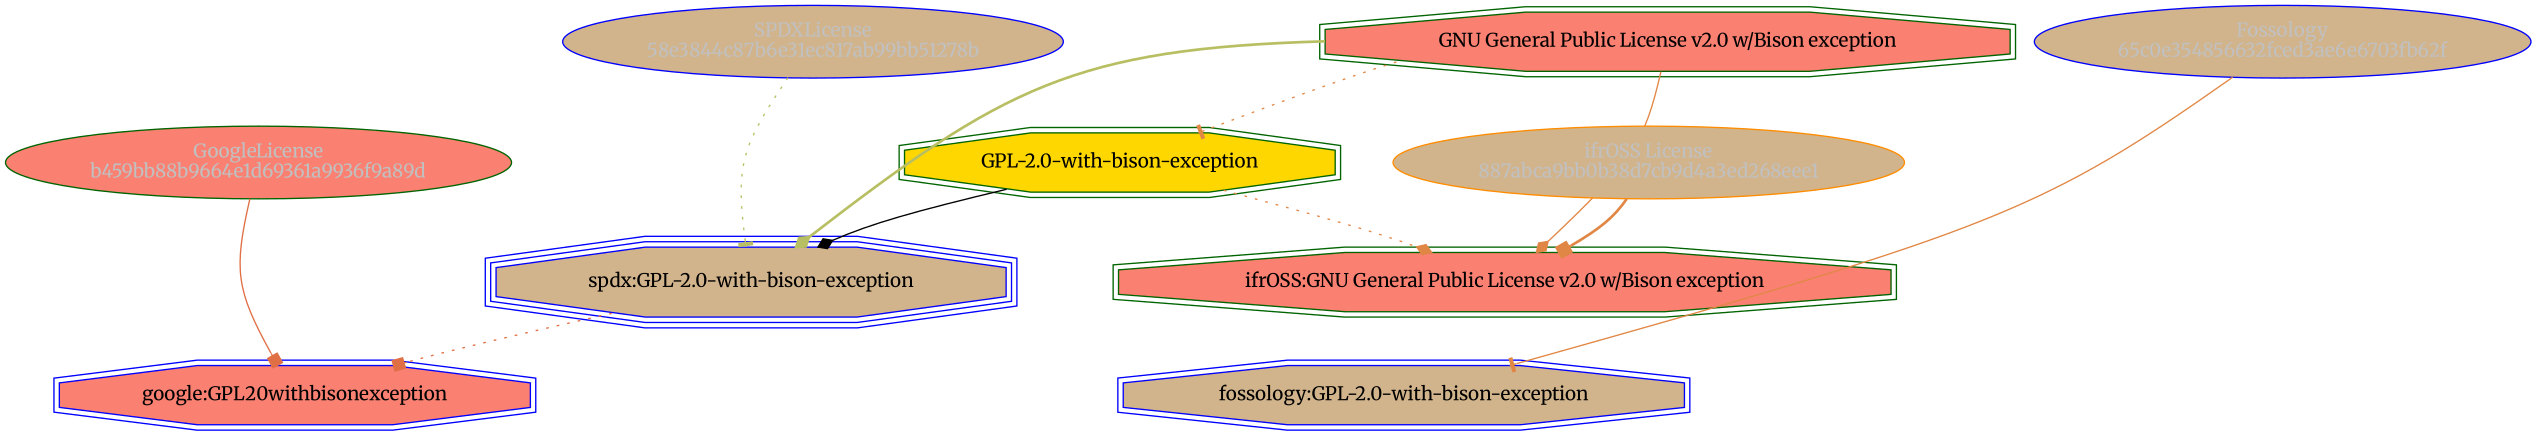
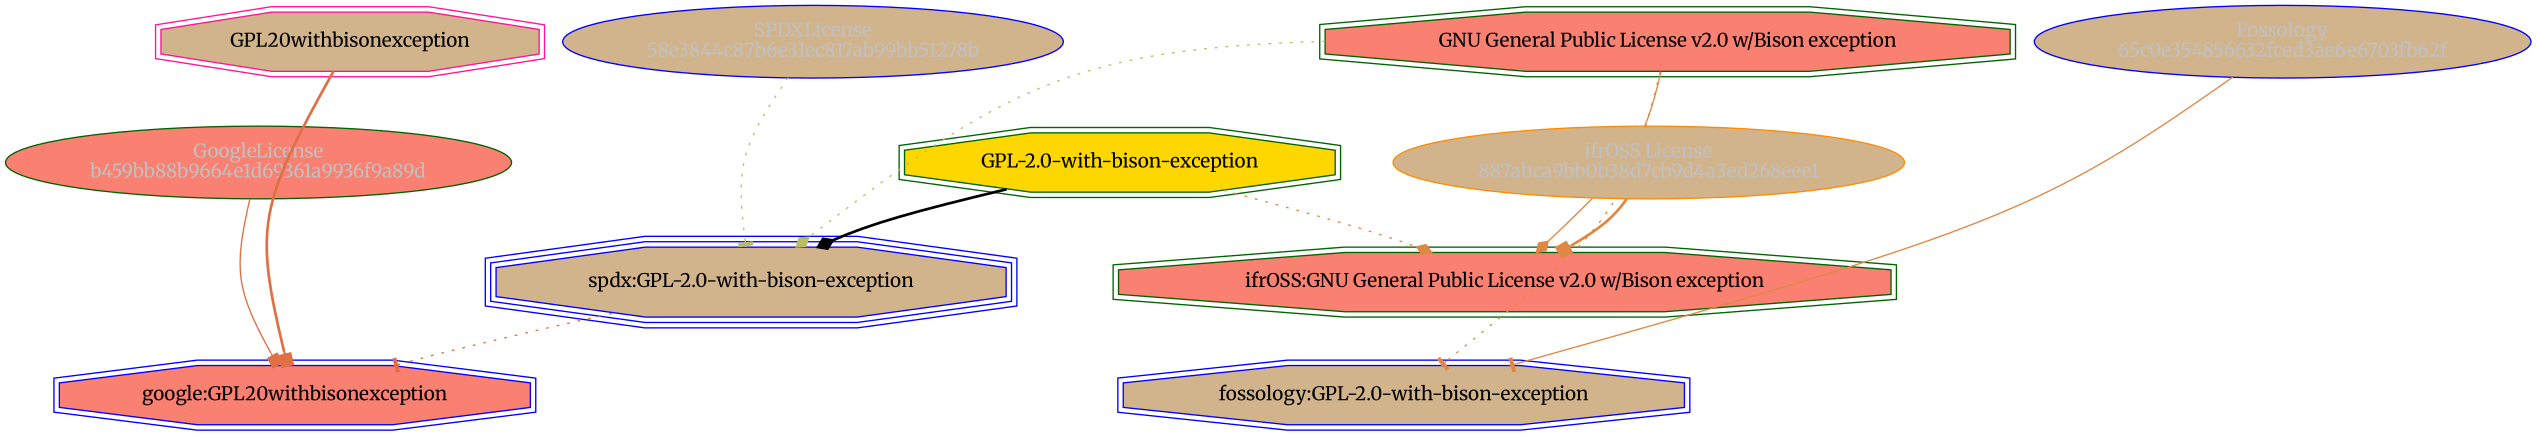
none -> (350, 42)
(1047, 85) -> (1047, 85)
(1300, 95) -> (1566, 259)
(919, 211) -> (919, 211)
(509, 337) -> (509, 337)
